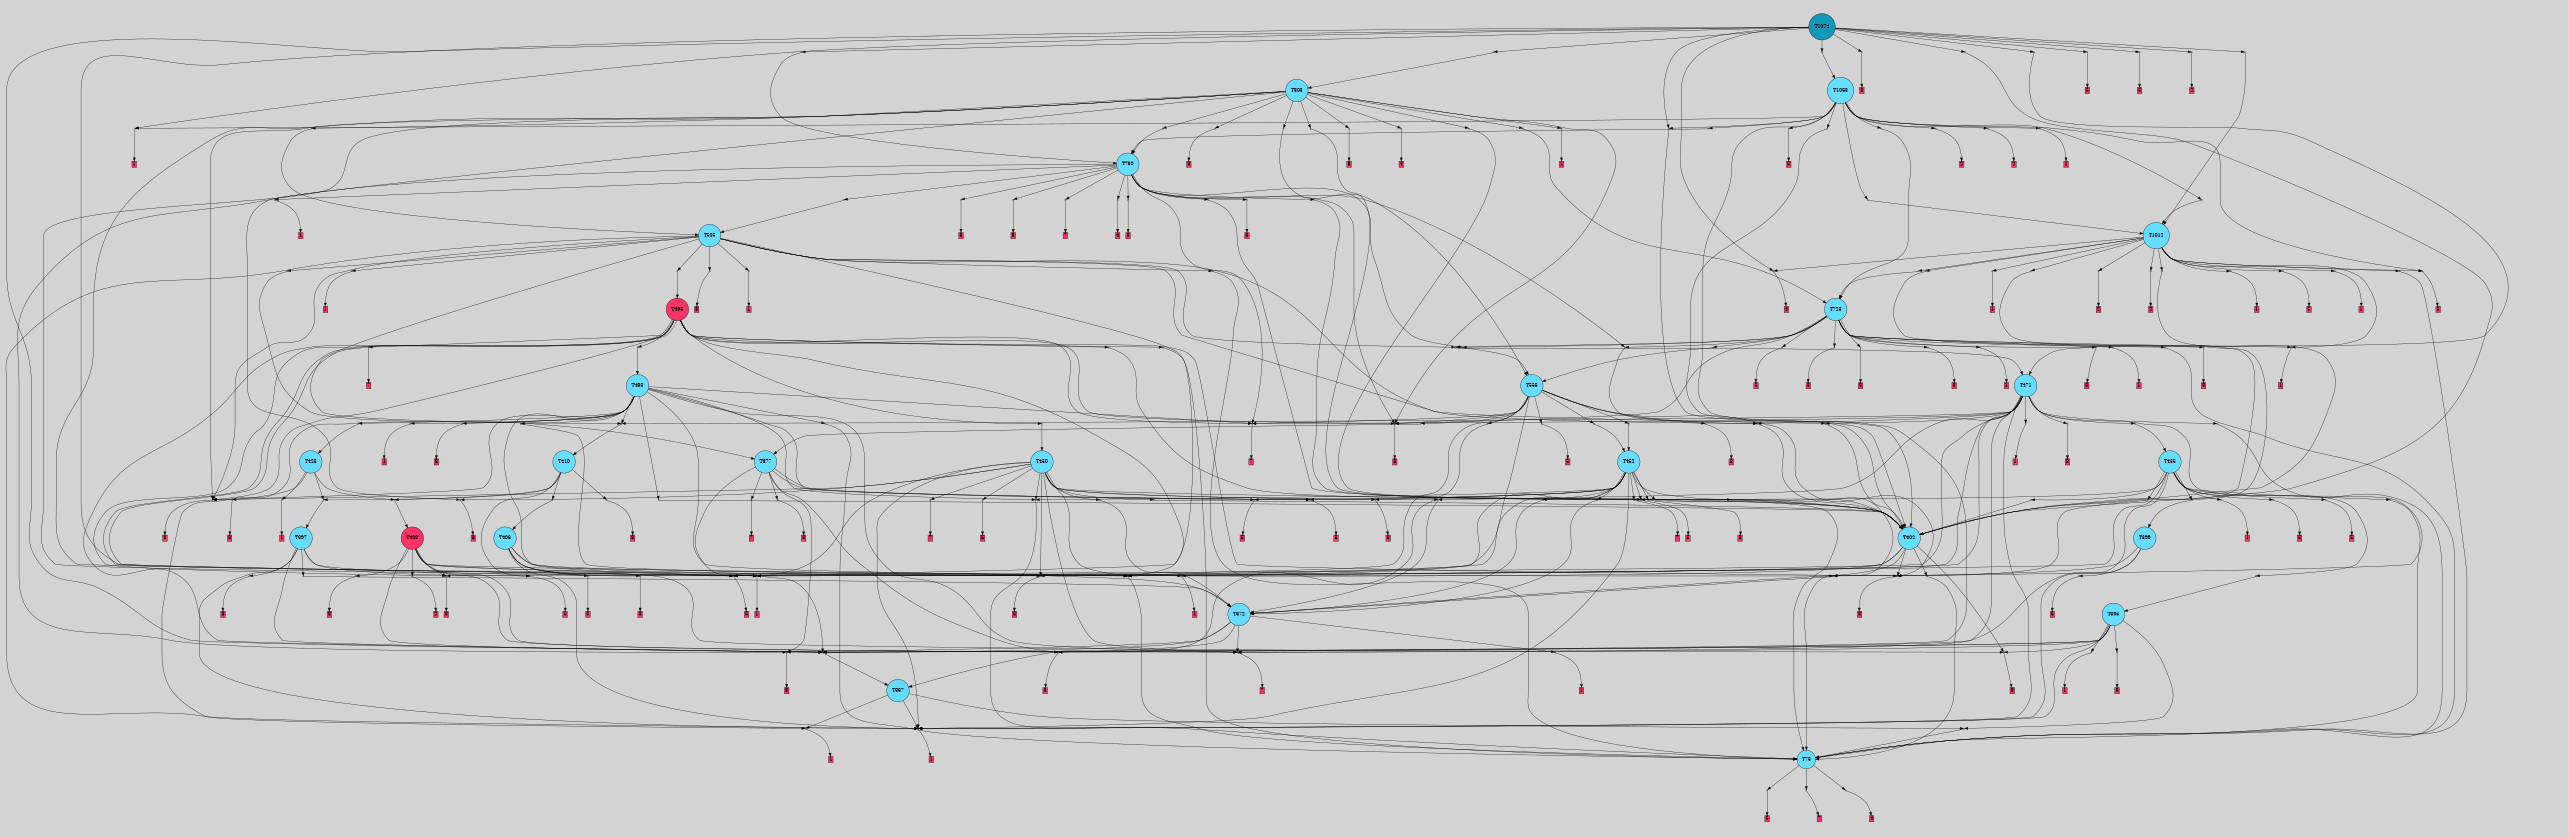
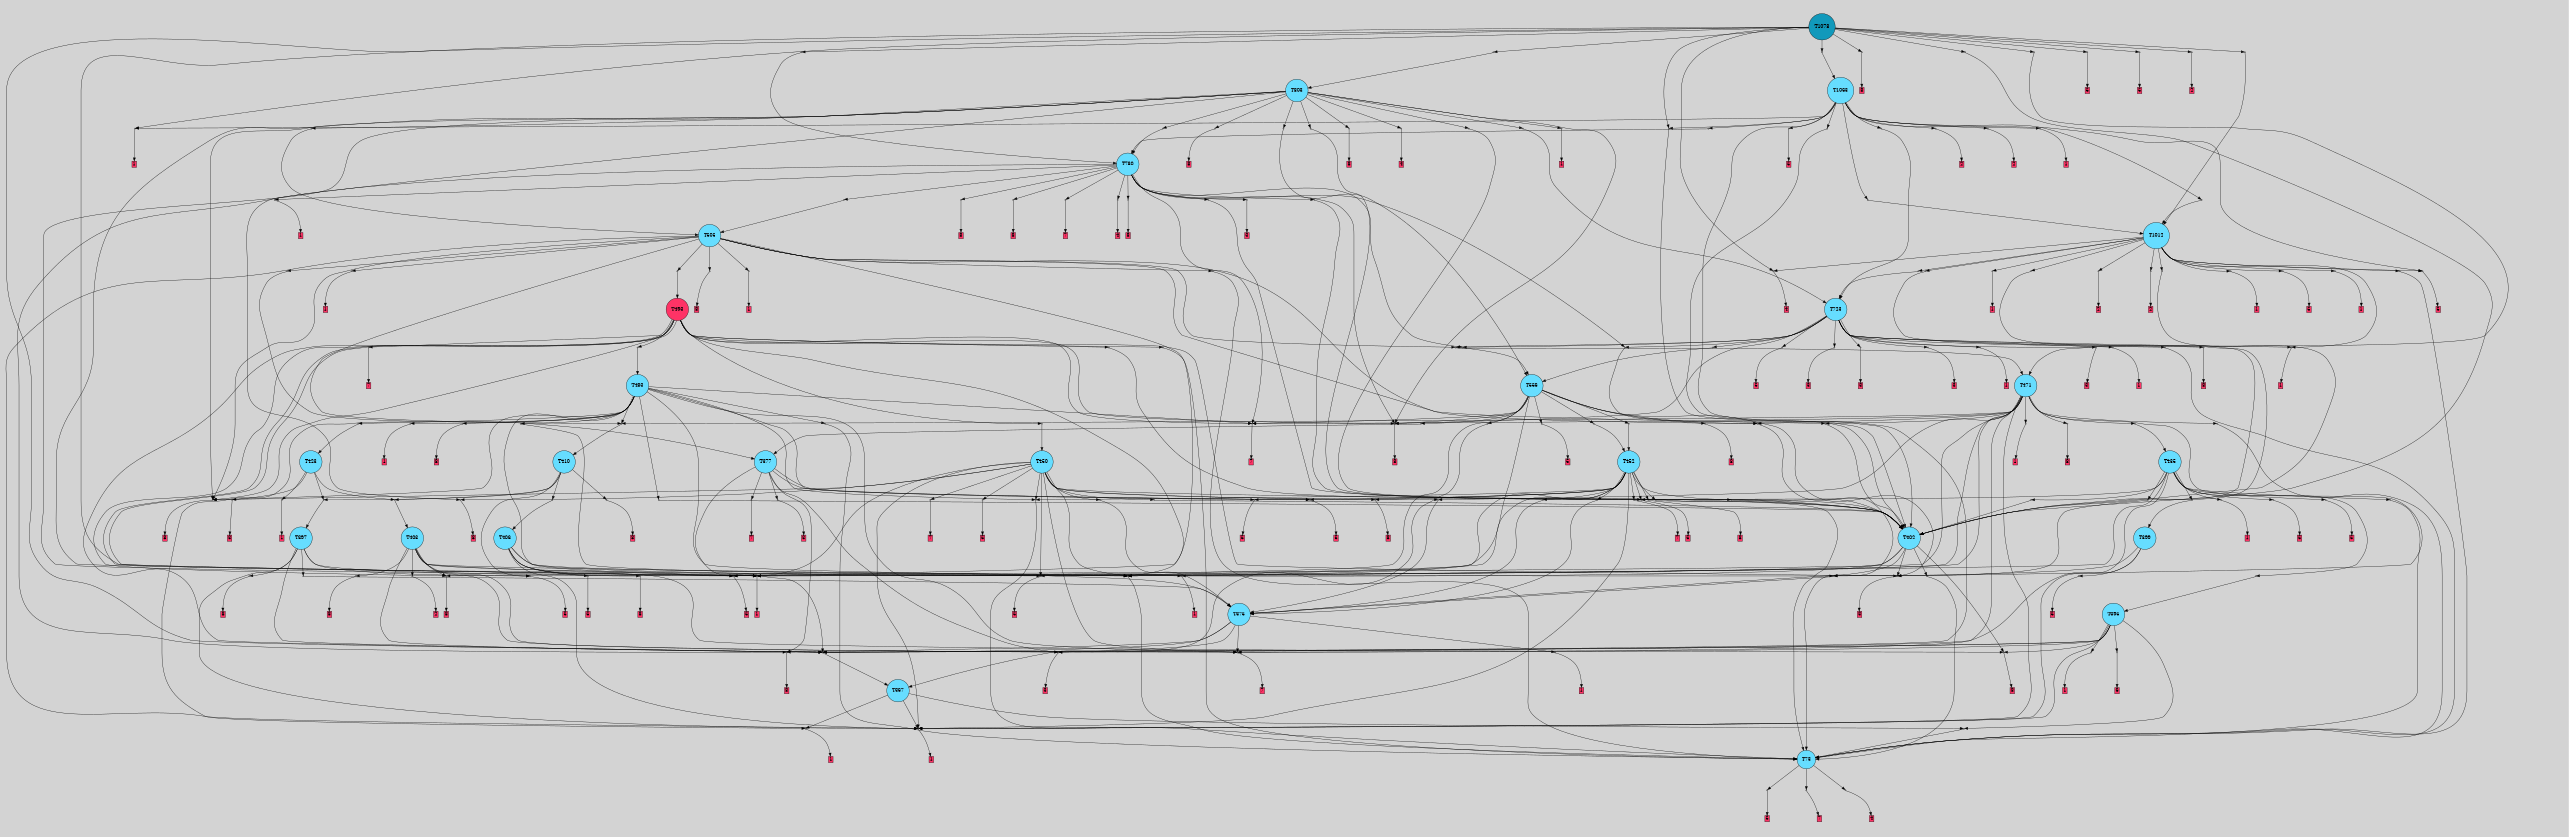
(1822, 27) -> (1822, 27)
(412, 538) -> (412, 538)
(1239, 614) -> (1239, 614)
